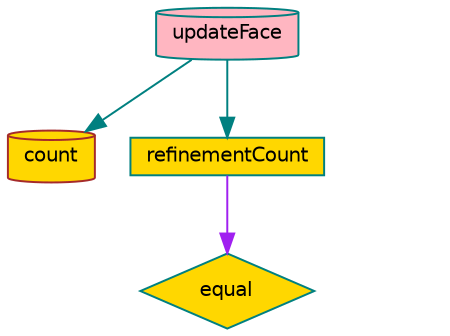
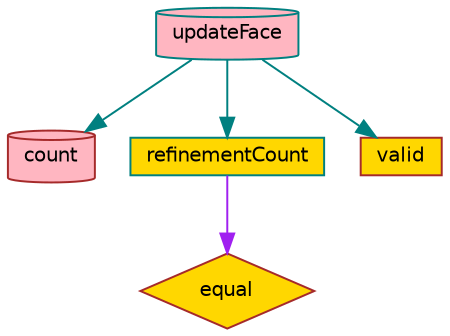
(51, 157) -> (51, 157)
none -> (401, 157)
(227, 291) -> (227, 291)
